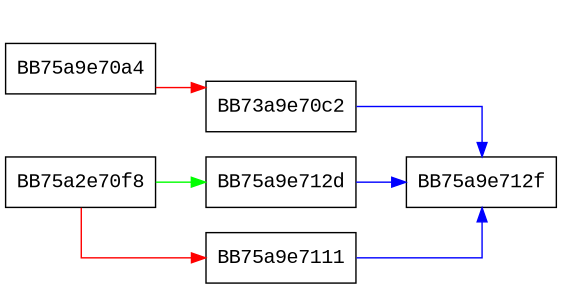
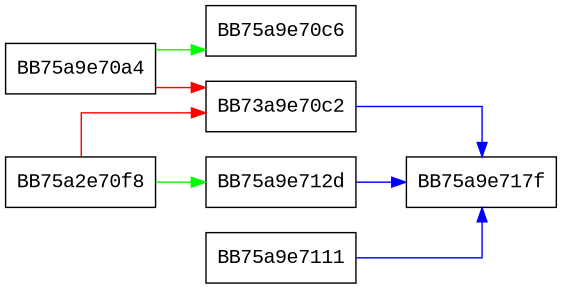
none -> (281, 31)
(481, 182) -> (481, 182)
(111, 258) -> (114, 113)
